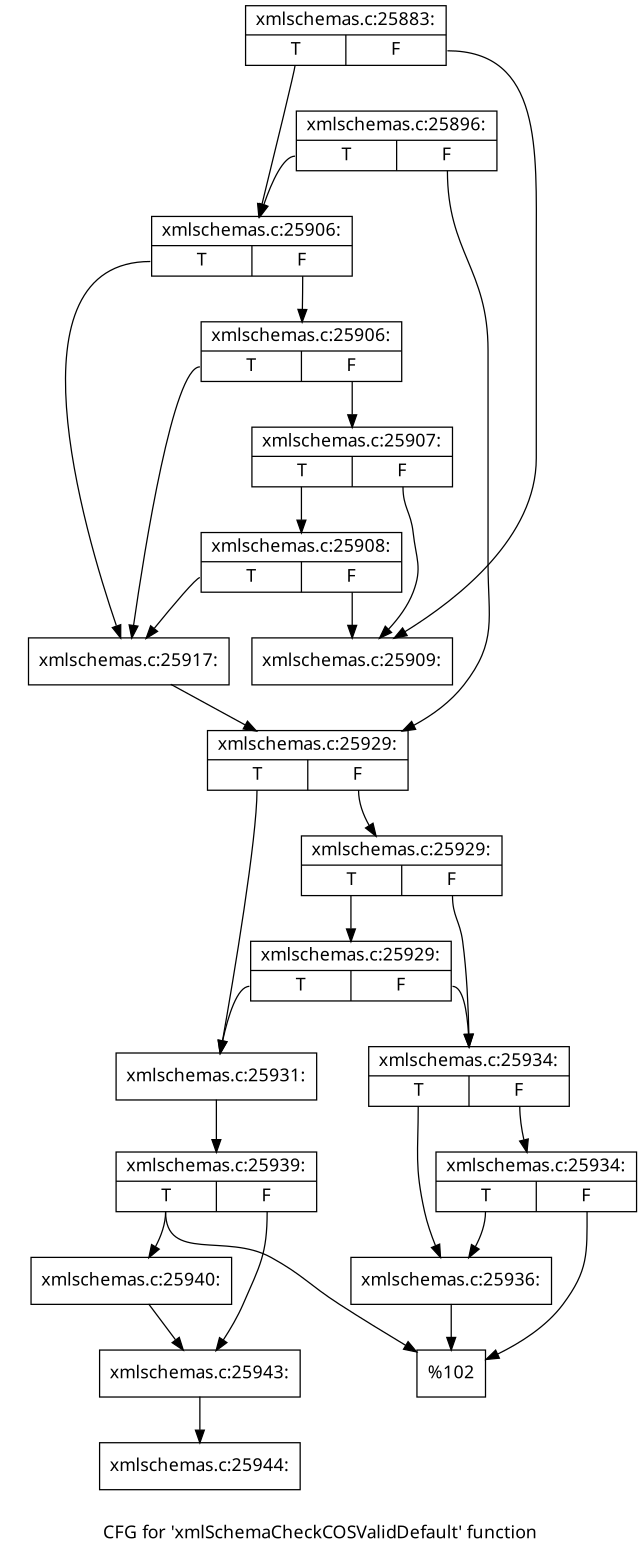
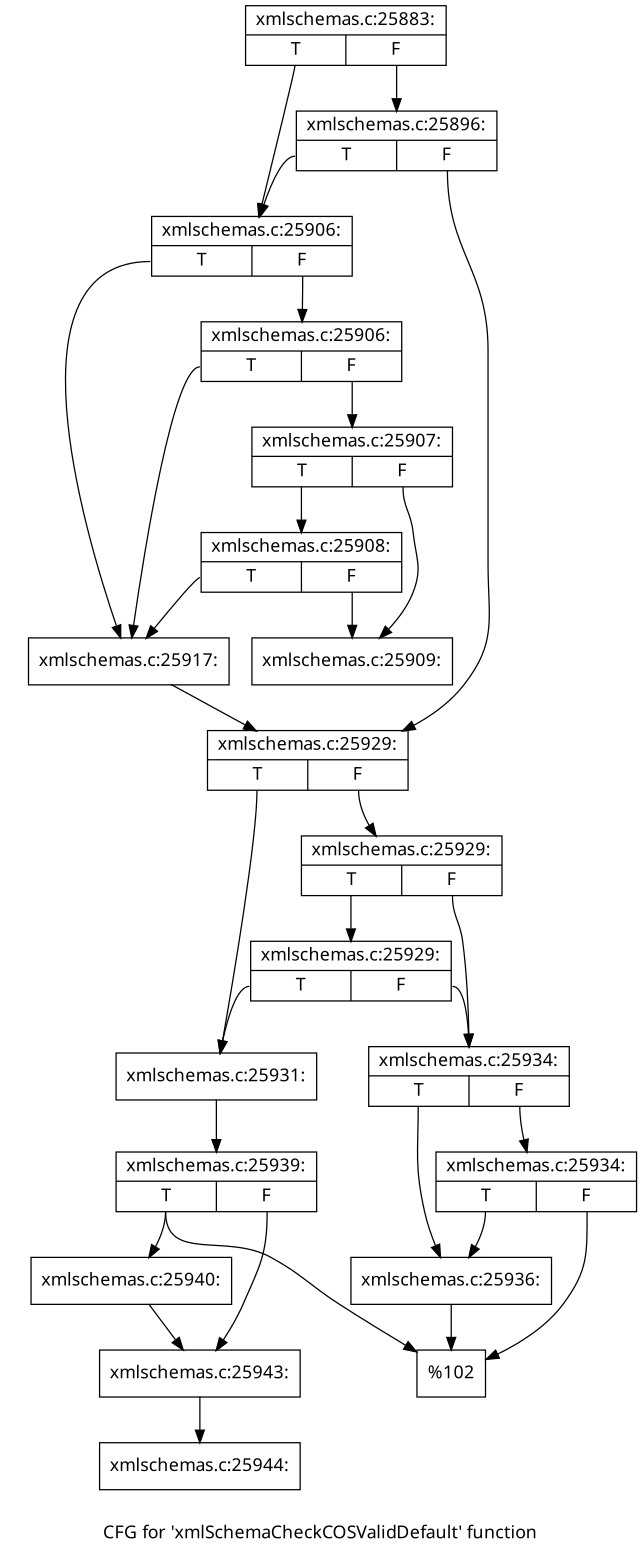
(536, 343) -> (397, 82)
